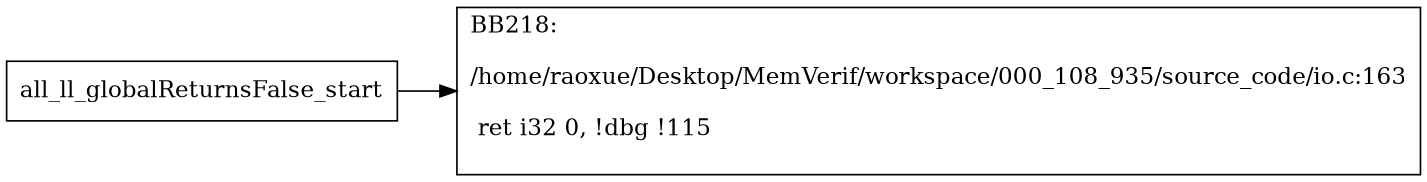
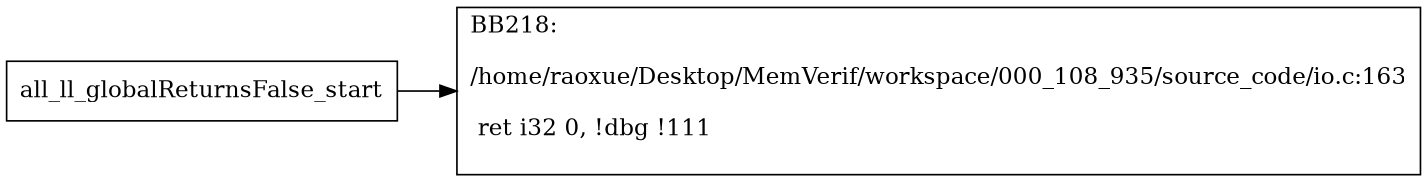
(591, 128) -> (591, 128)
